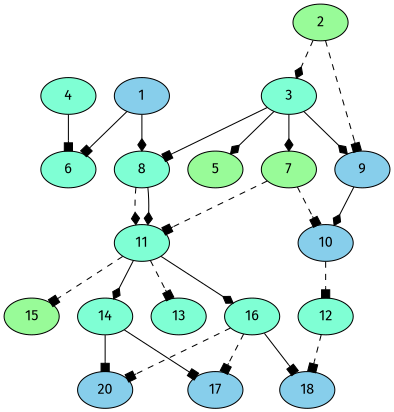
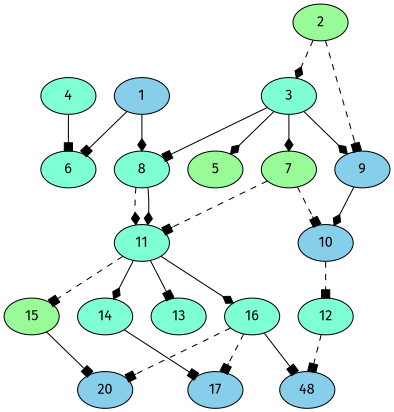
(158, 275) -> (158, 275)
(105, 348) -> (65, 350)
(307, 390) -> (307, 390)
